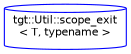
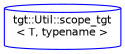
(65, 27) -> (63, 27)
